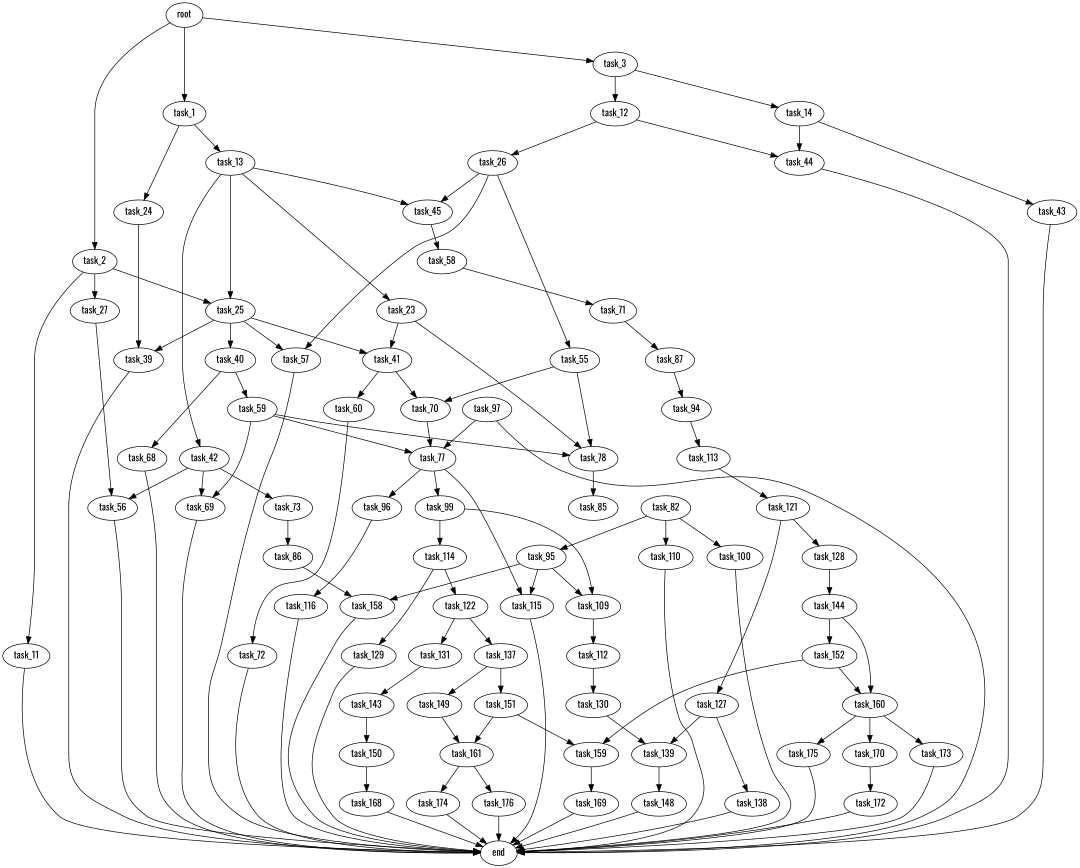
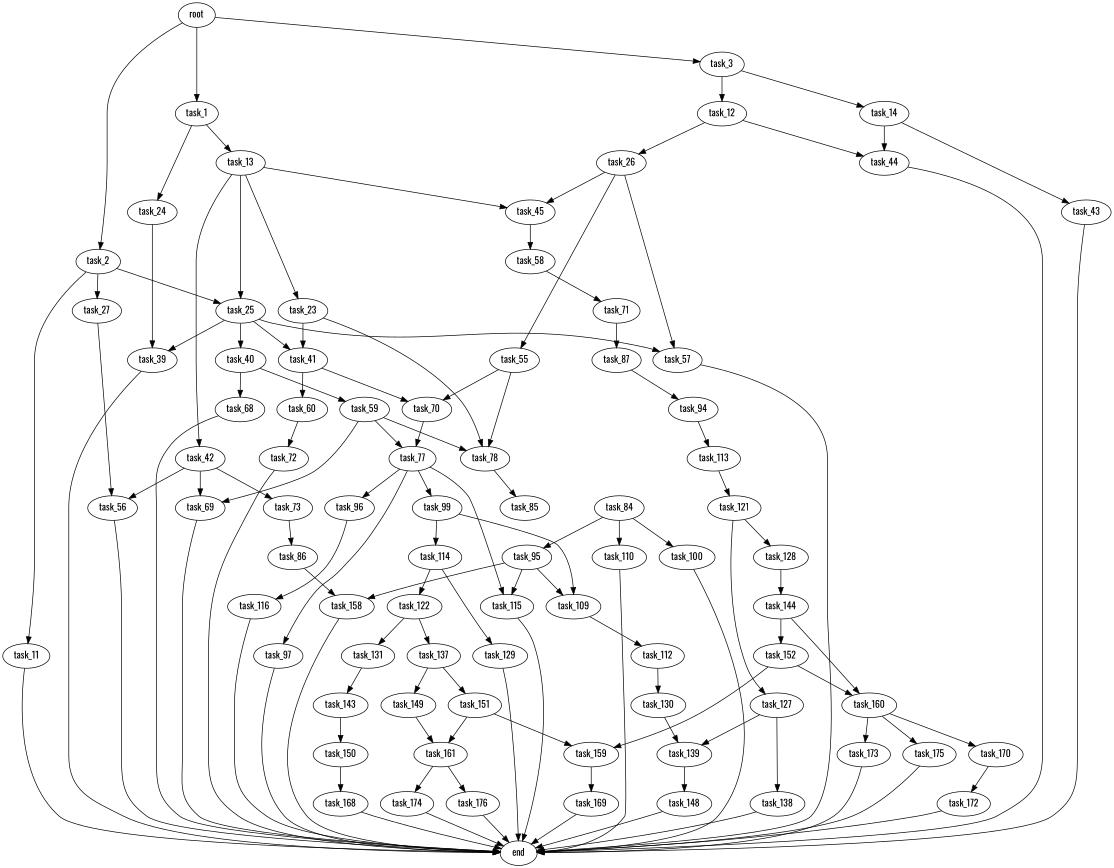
(462, 432) -> (352, 558)
(666, 508) -> (619, 508)
